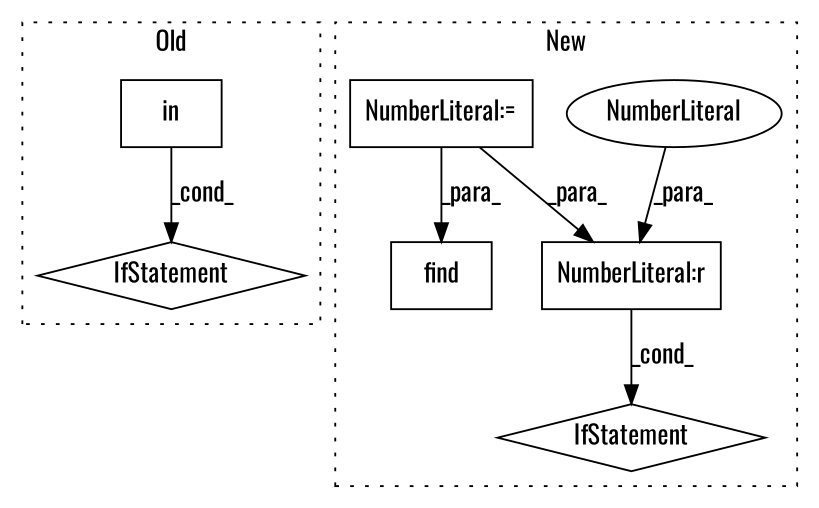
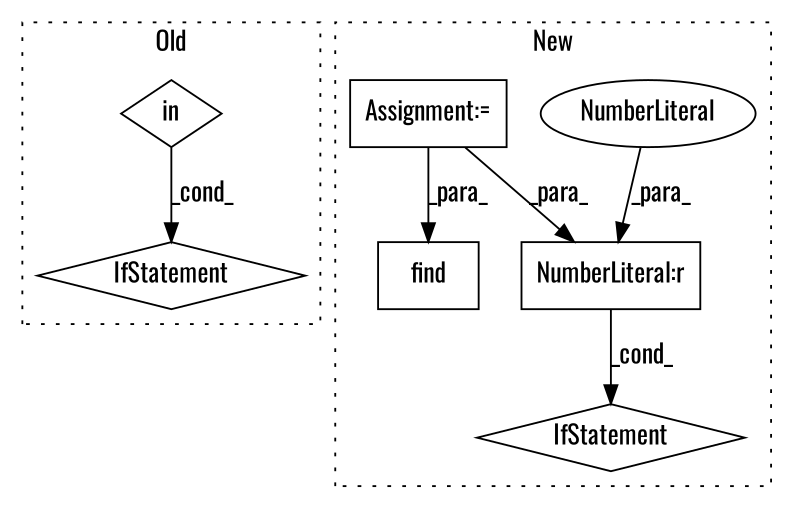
(171, 114) -> (171, 114)
(441, 114) -> (428, 114)
